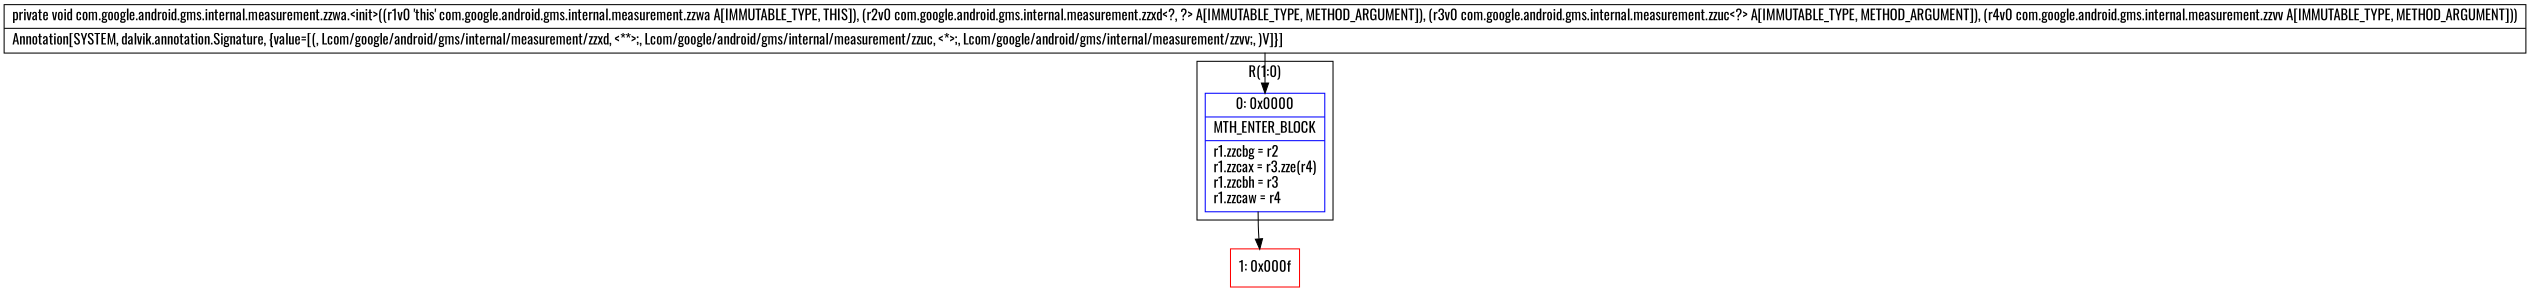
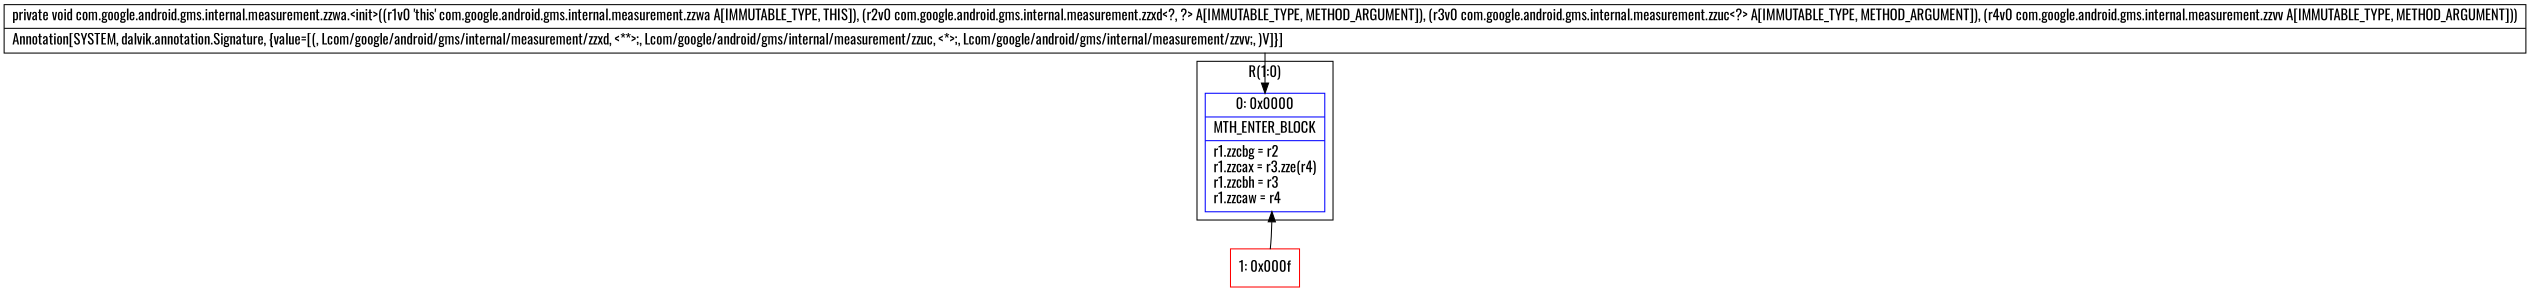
(1258, 226) -> (1271, 236)
